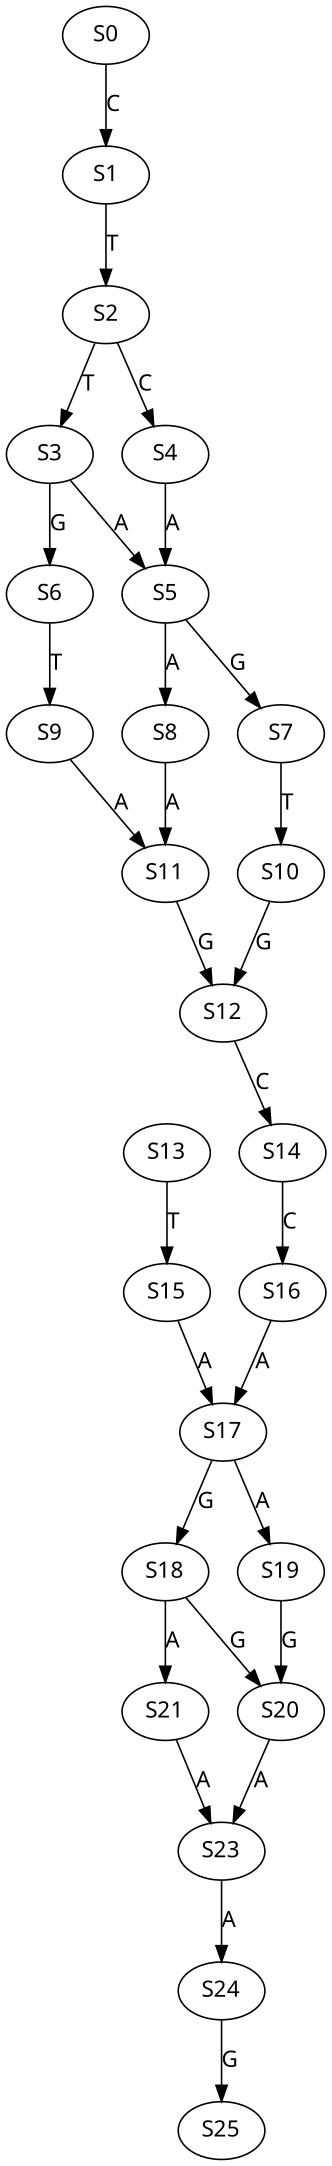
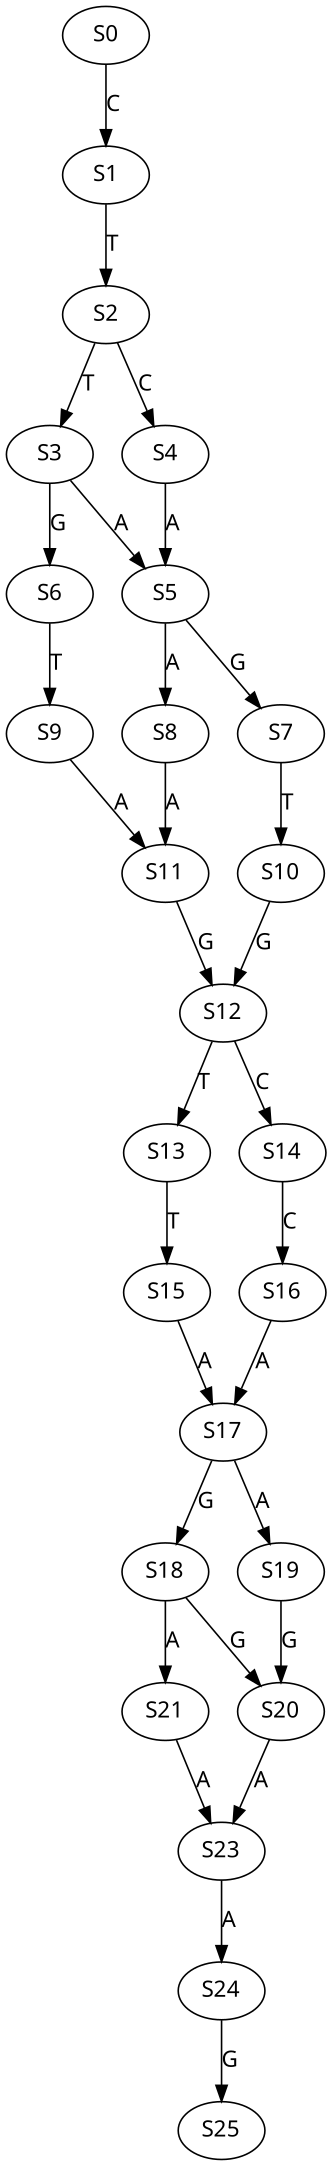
none -> (198, 1076)
